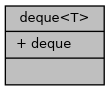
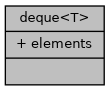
(44, 44) -> (55, 44)
